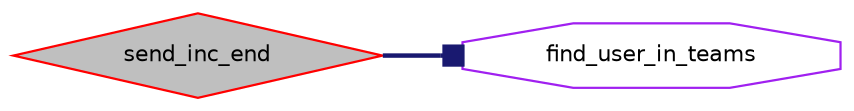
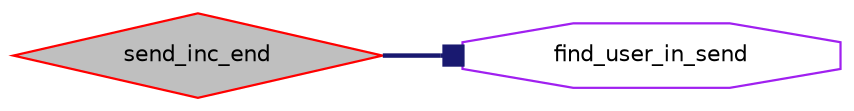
(652, 56) -> (652, 56)
